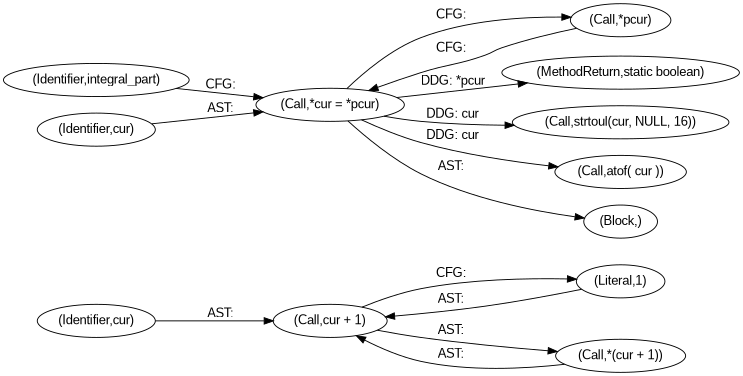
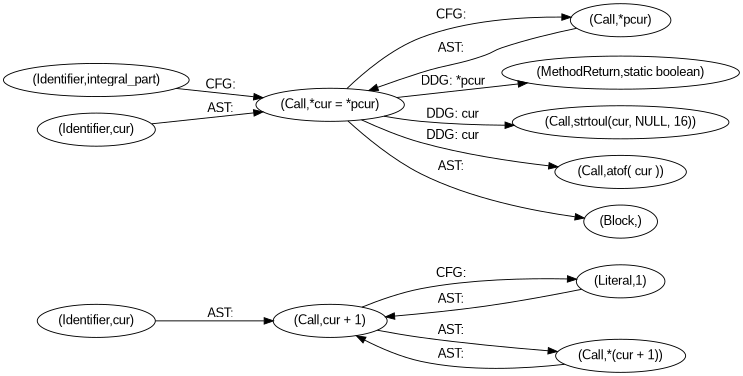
(453, 48) -> (453, 48)
